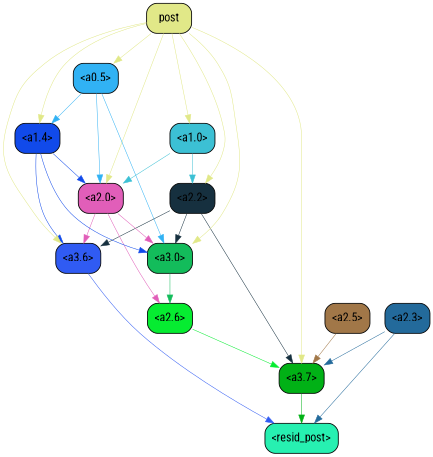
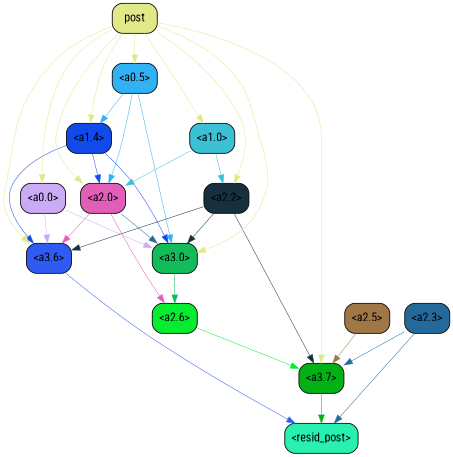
none -> (43, 198)
(131, 224) -> (134, 224)
